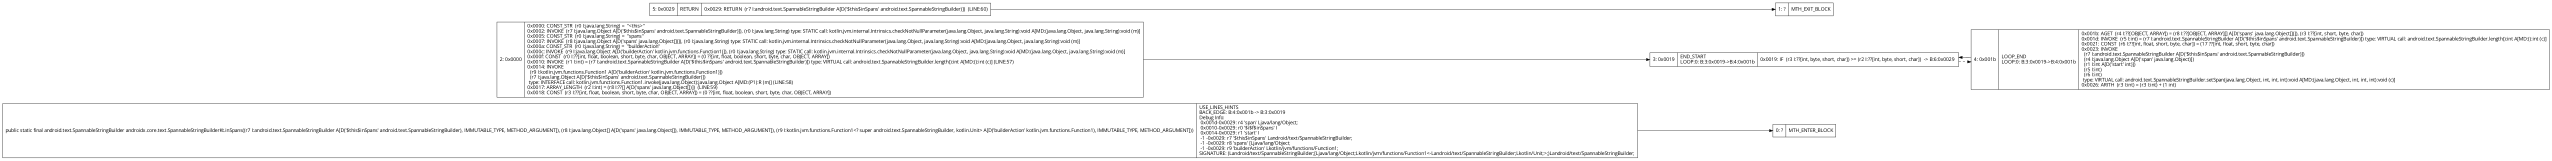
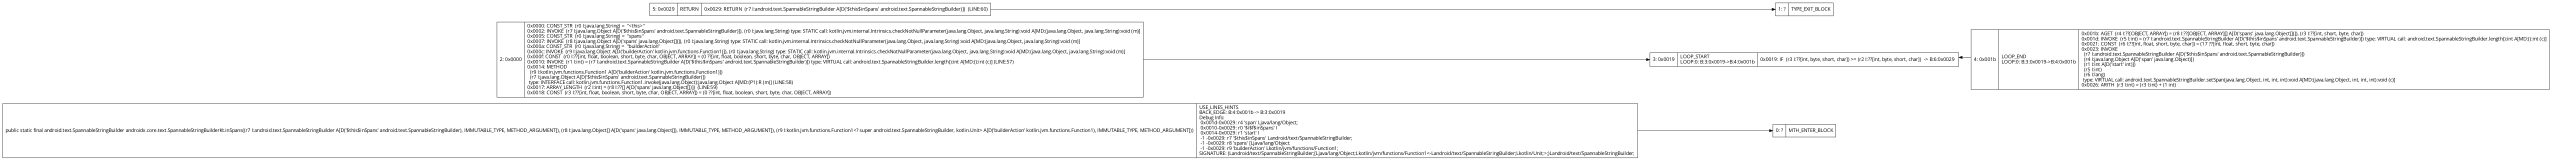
(1811, 9) -> (1811, 9)
(1693, 57) -> (1695, 57)
(1963, 62) -> none
(547, 67) -> (549, 67)
(2092, 75) -> (2093, 75)
